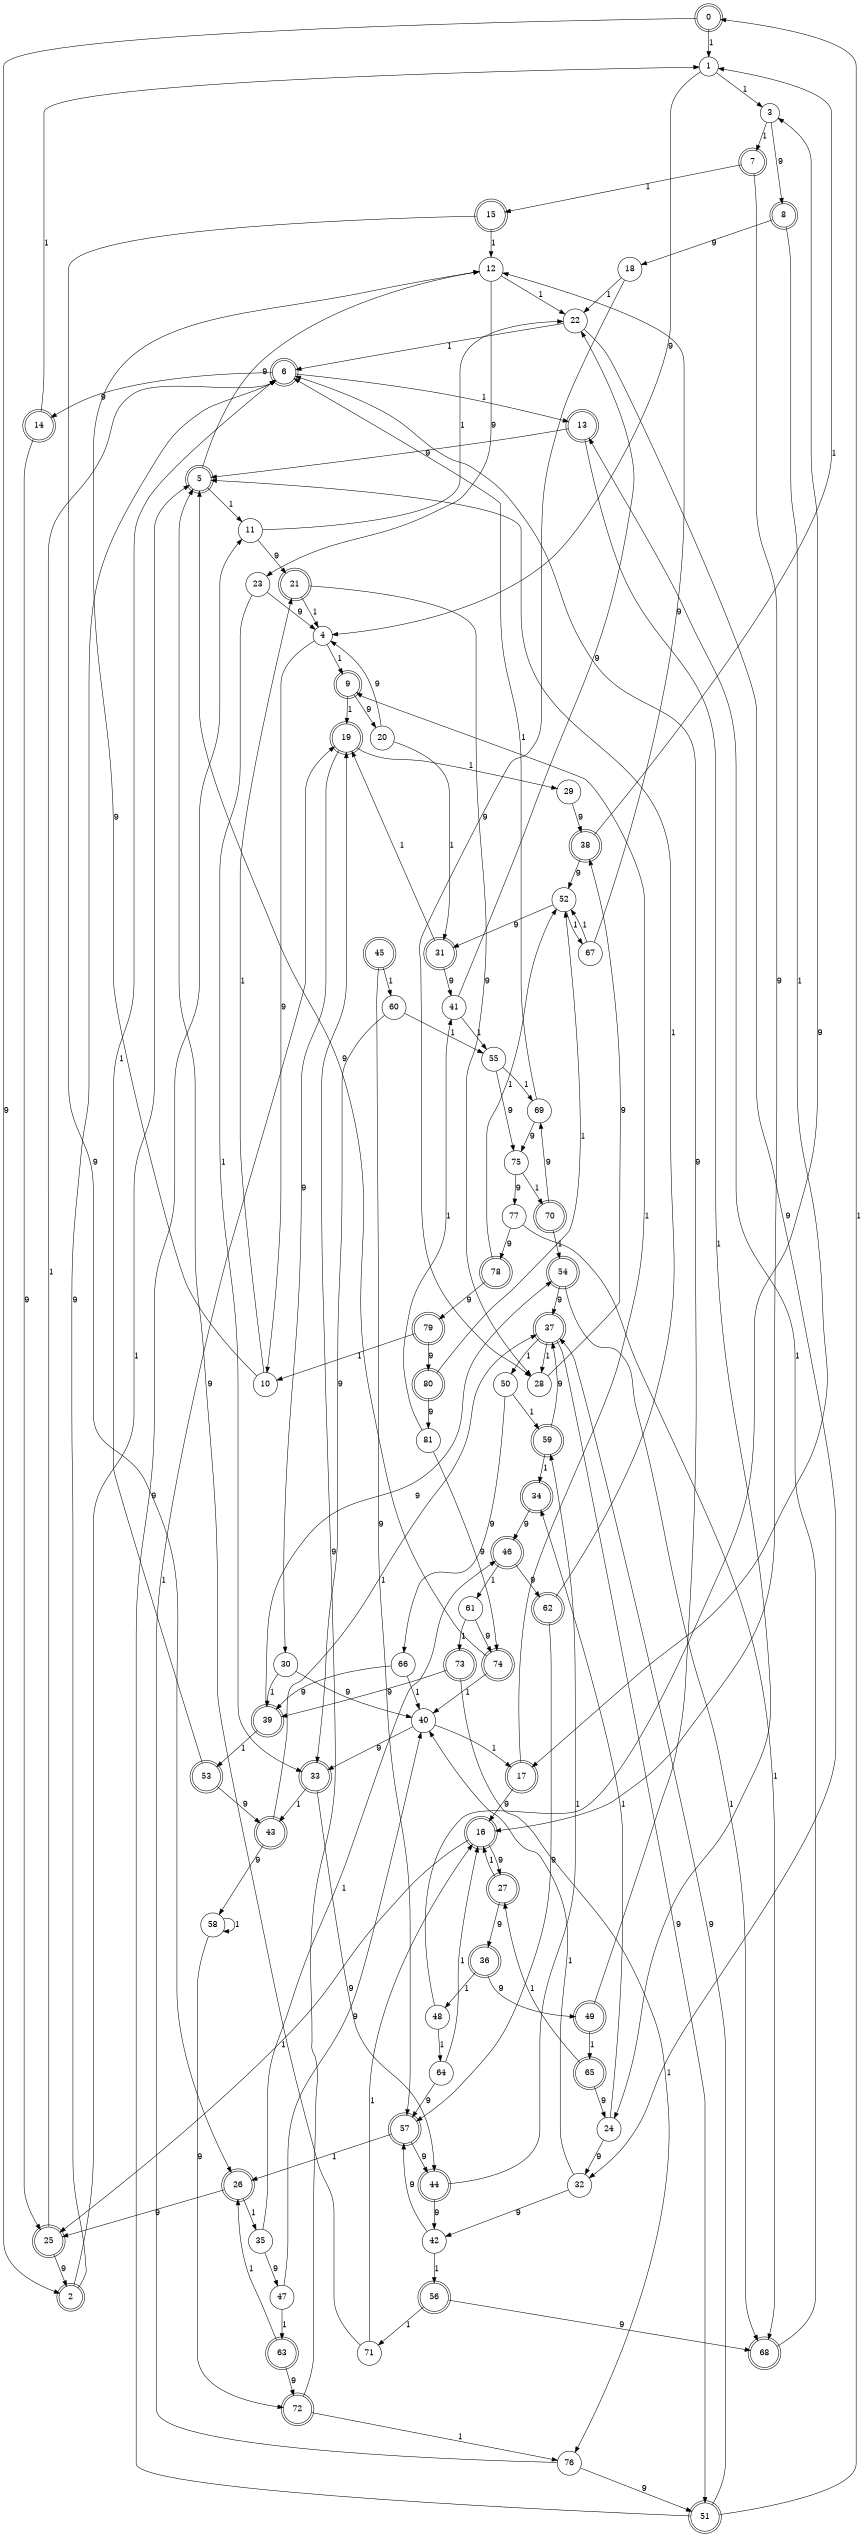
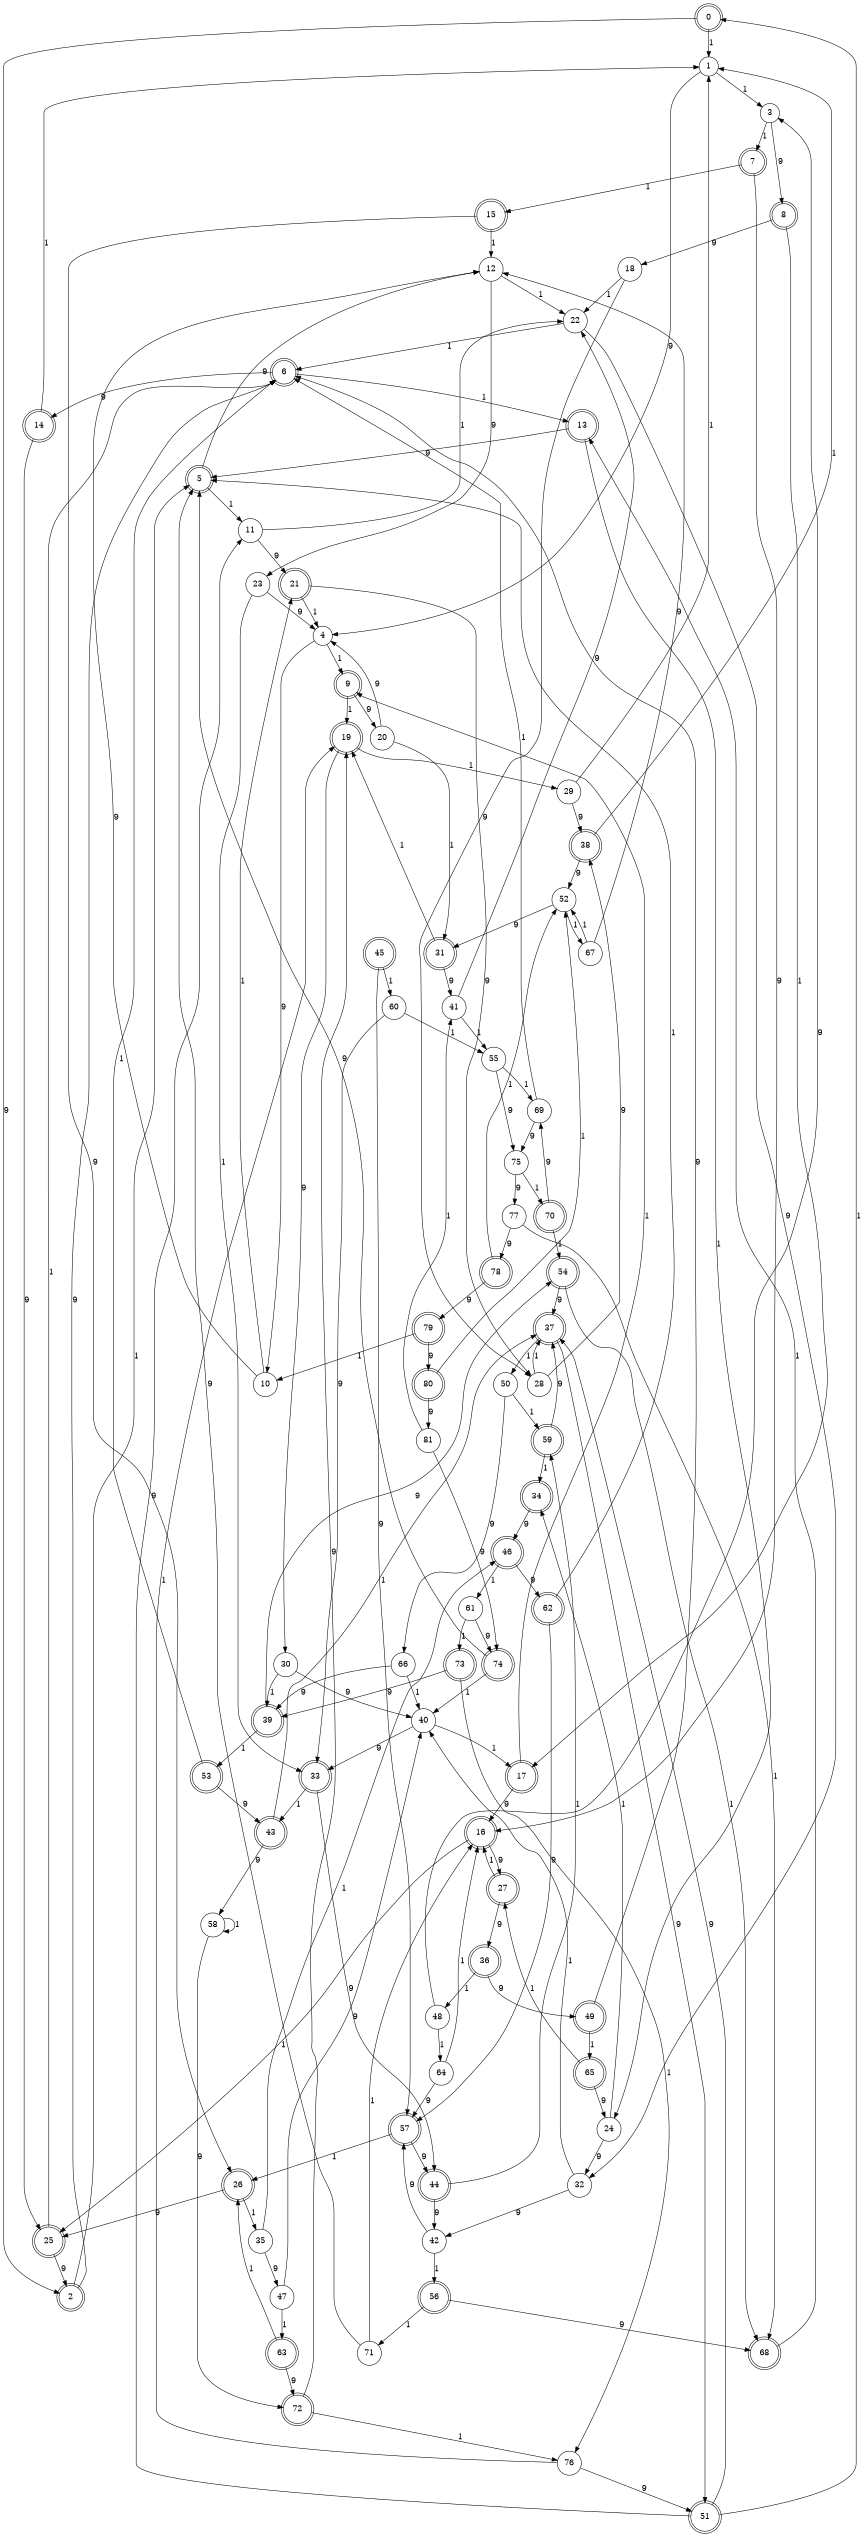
none -> (709, 451)
(545, 1355) -> (533, 1359)
